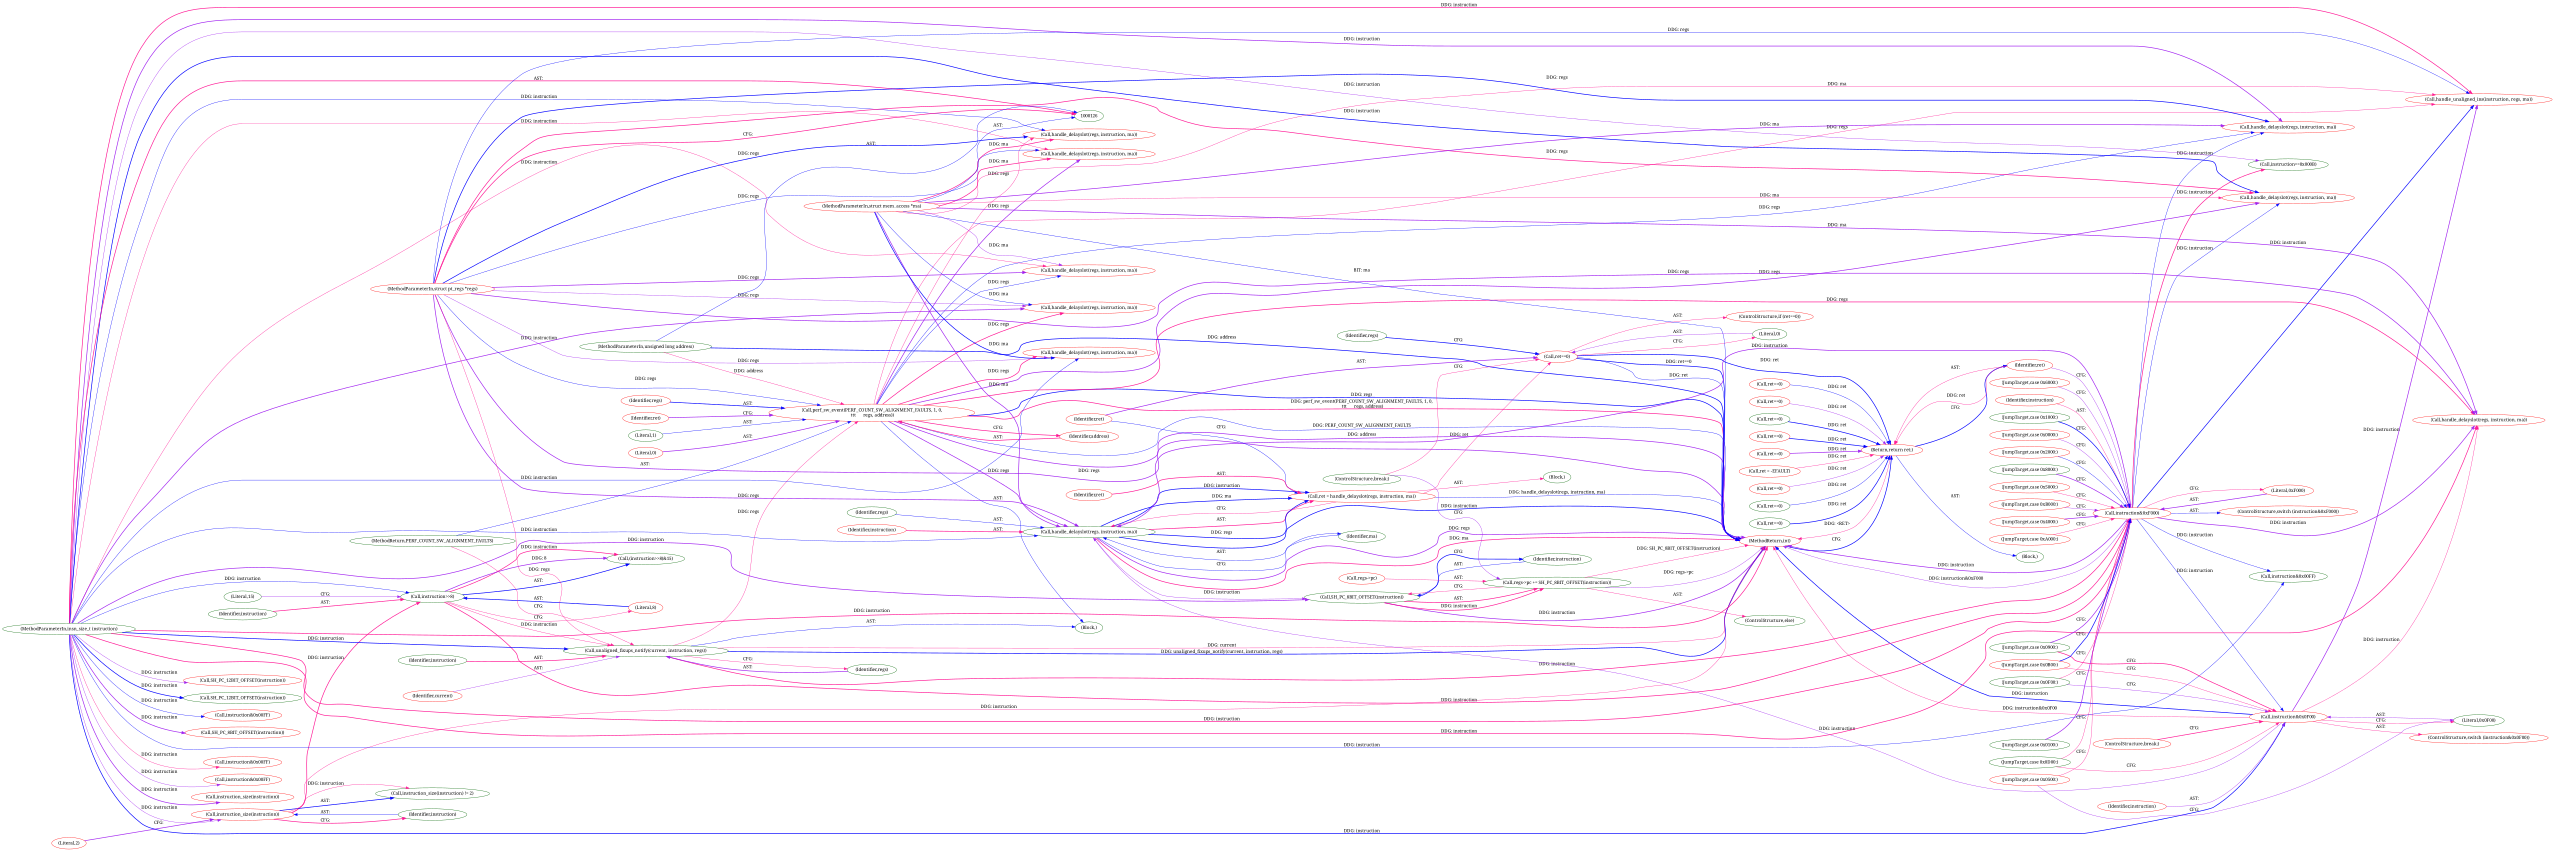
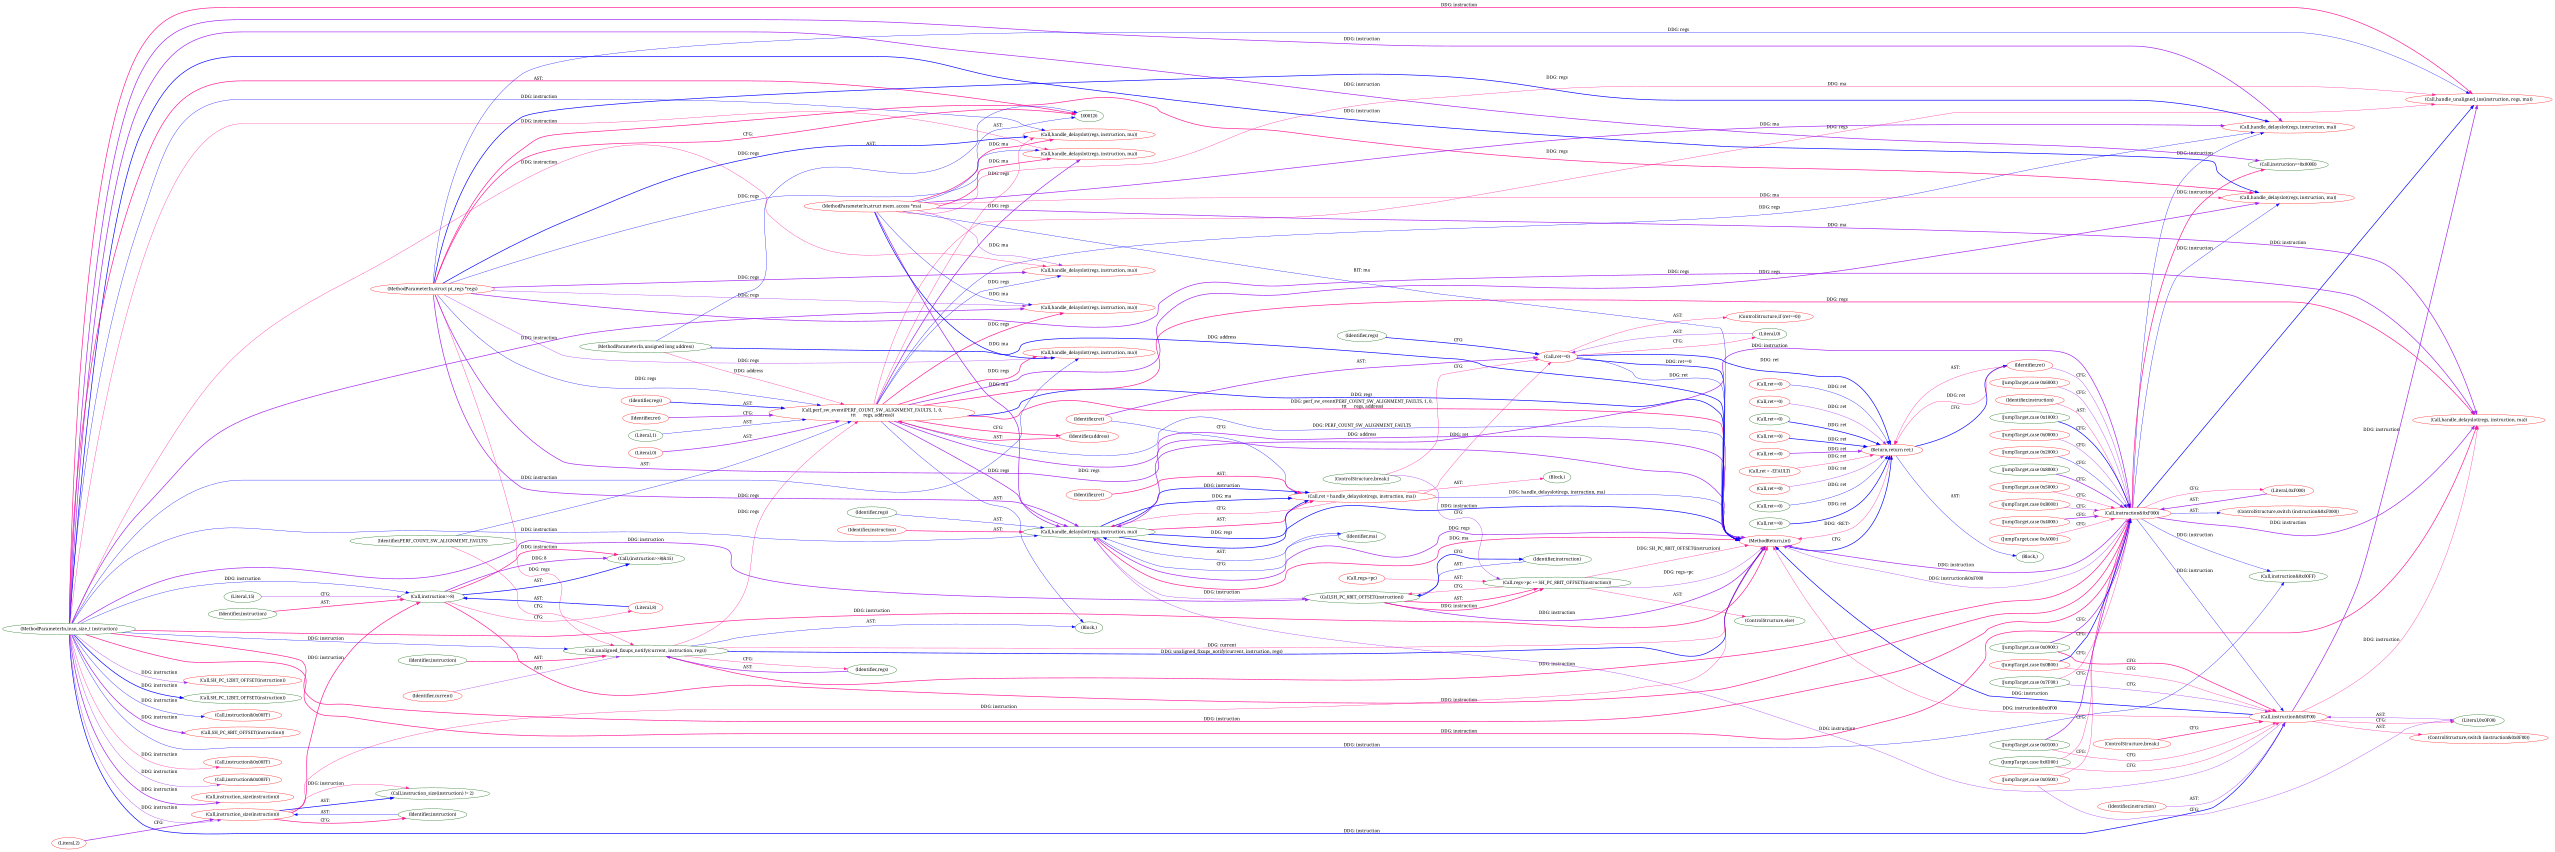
(921, 46) -> (921, 46)
(433, 541) -> (433, 541)
(526, 628) -> none
(343, 642) -> (343, 642)
(2030, 682) -> (2030, 682)
none -> (2165, 758)
